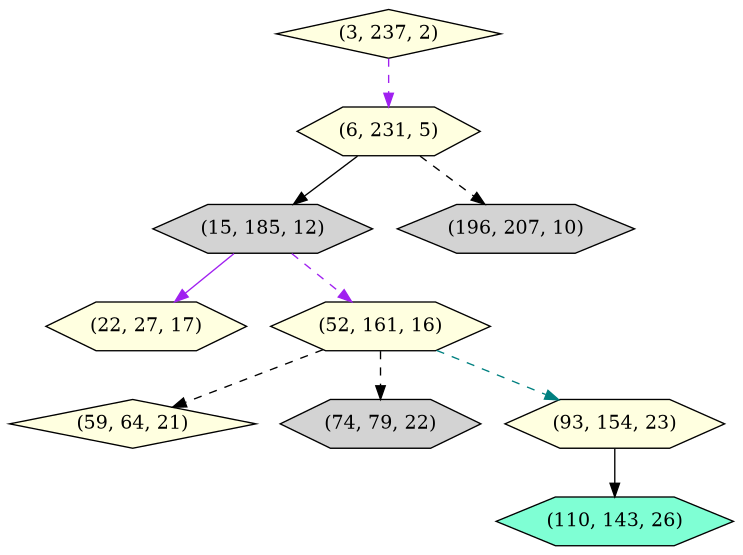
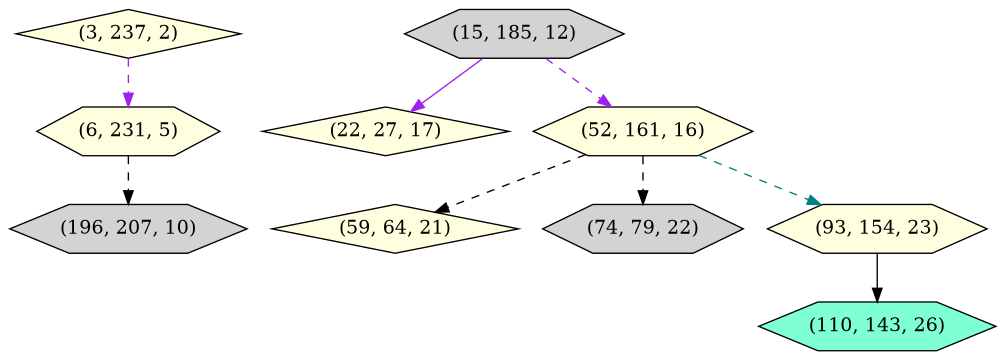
(331, 176) -> none
(146, 326) -> (386, 131)
